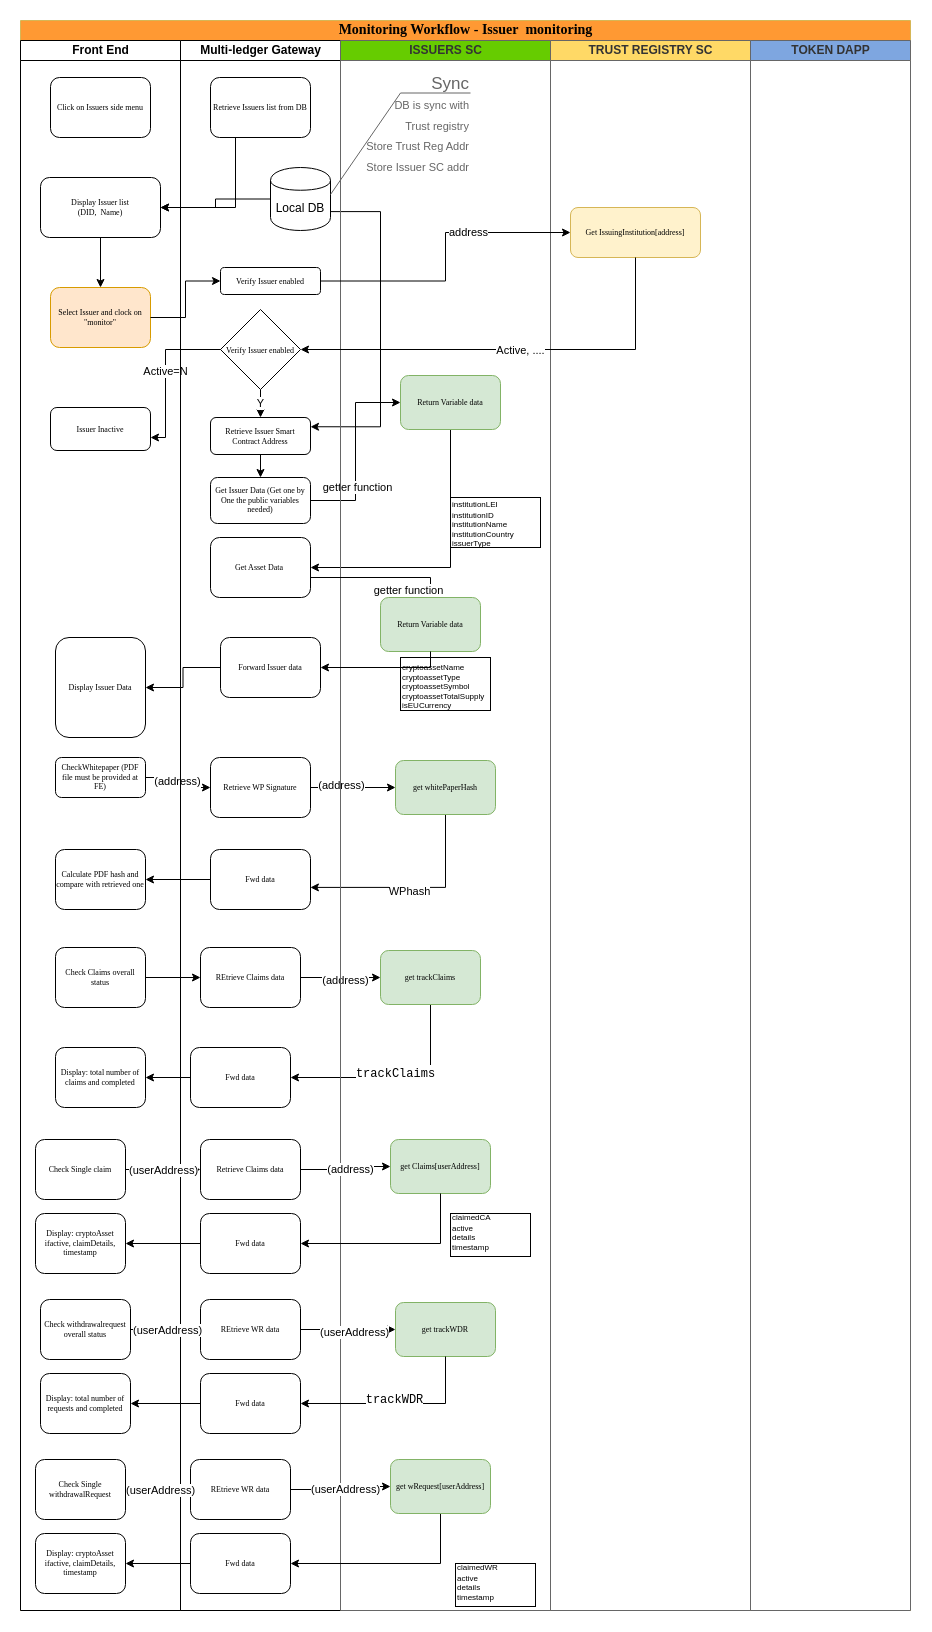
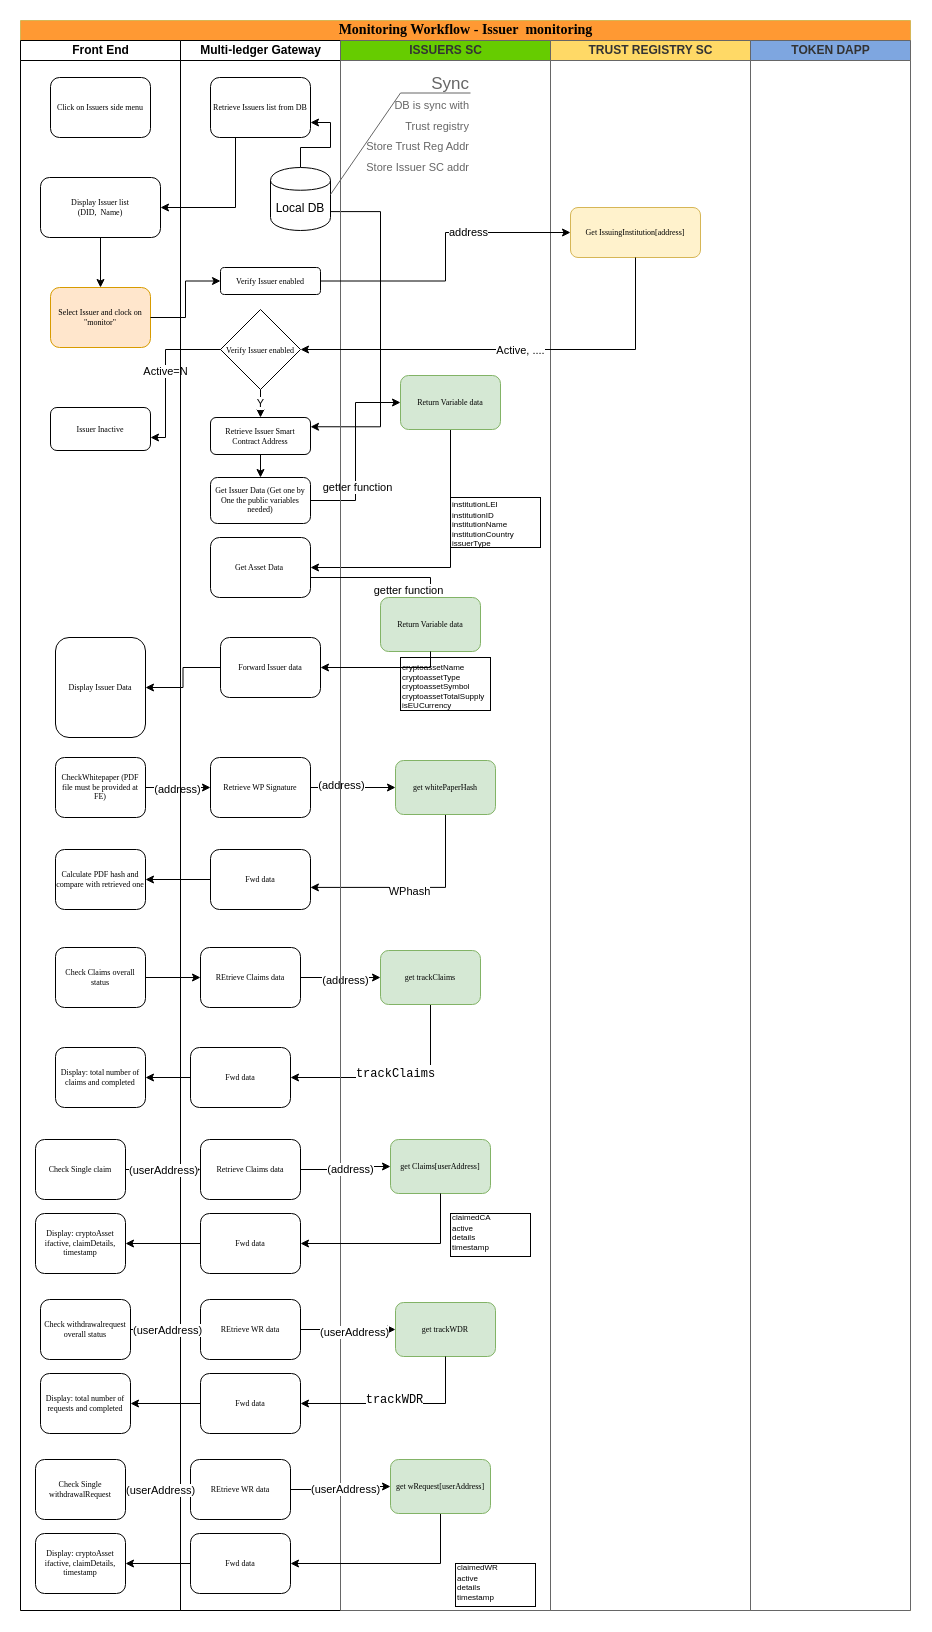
(241, 199) -> (325, 148)
(101, 778) -> (101, 788)
